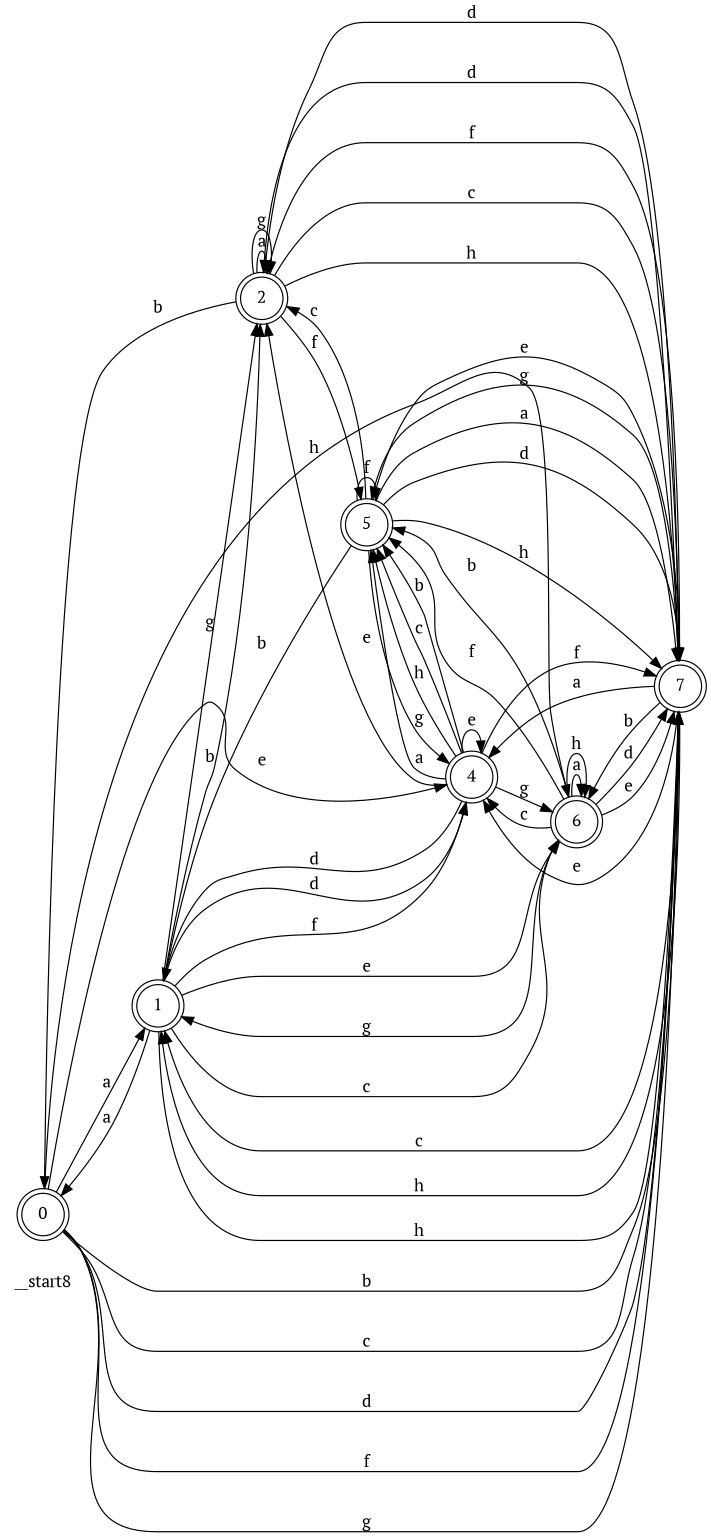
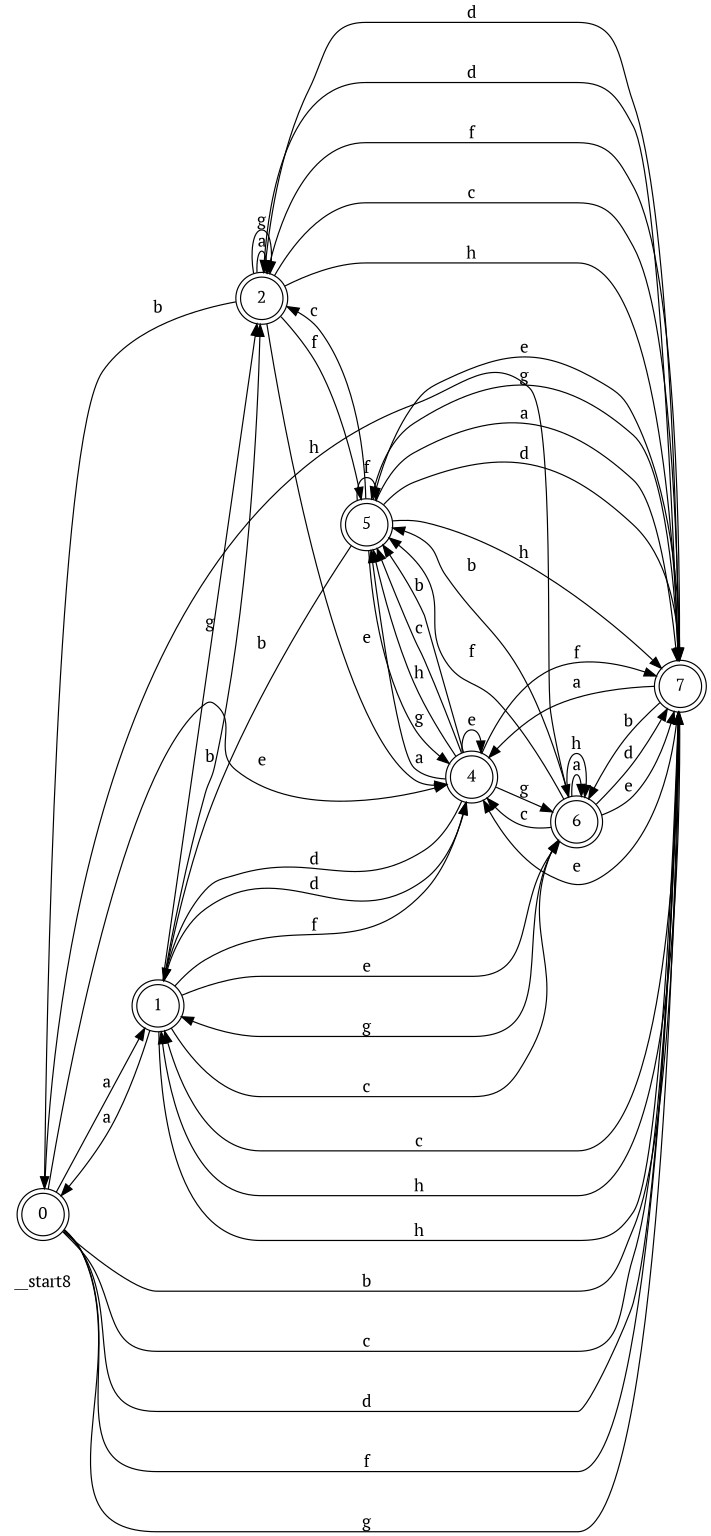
(318, 571) -> (318, 572)
